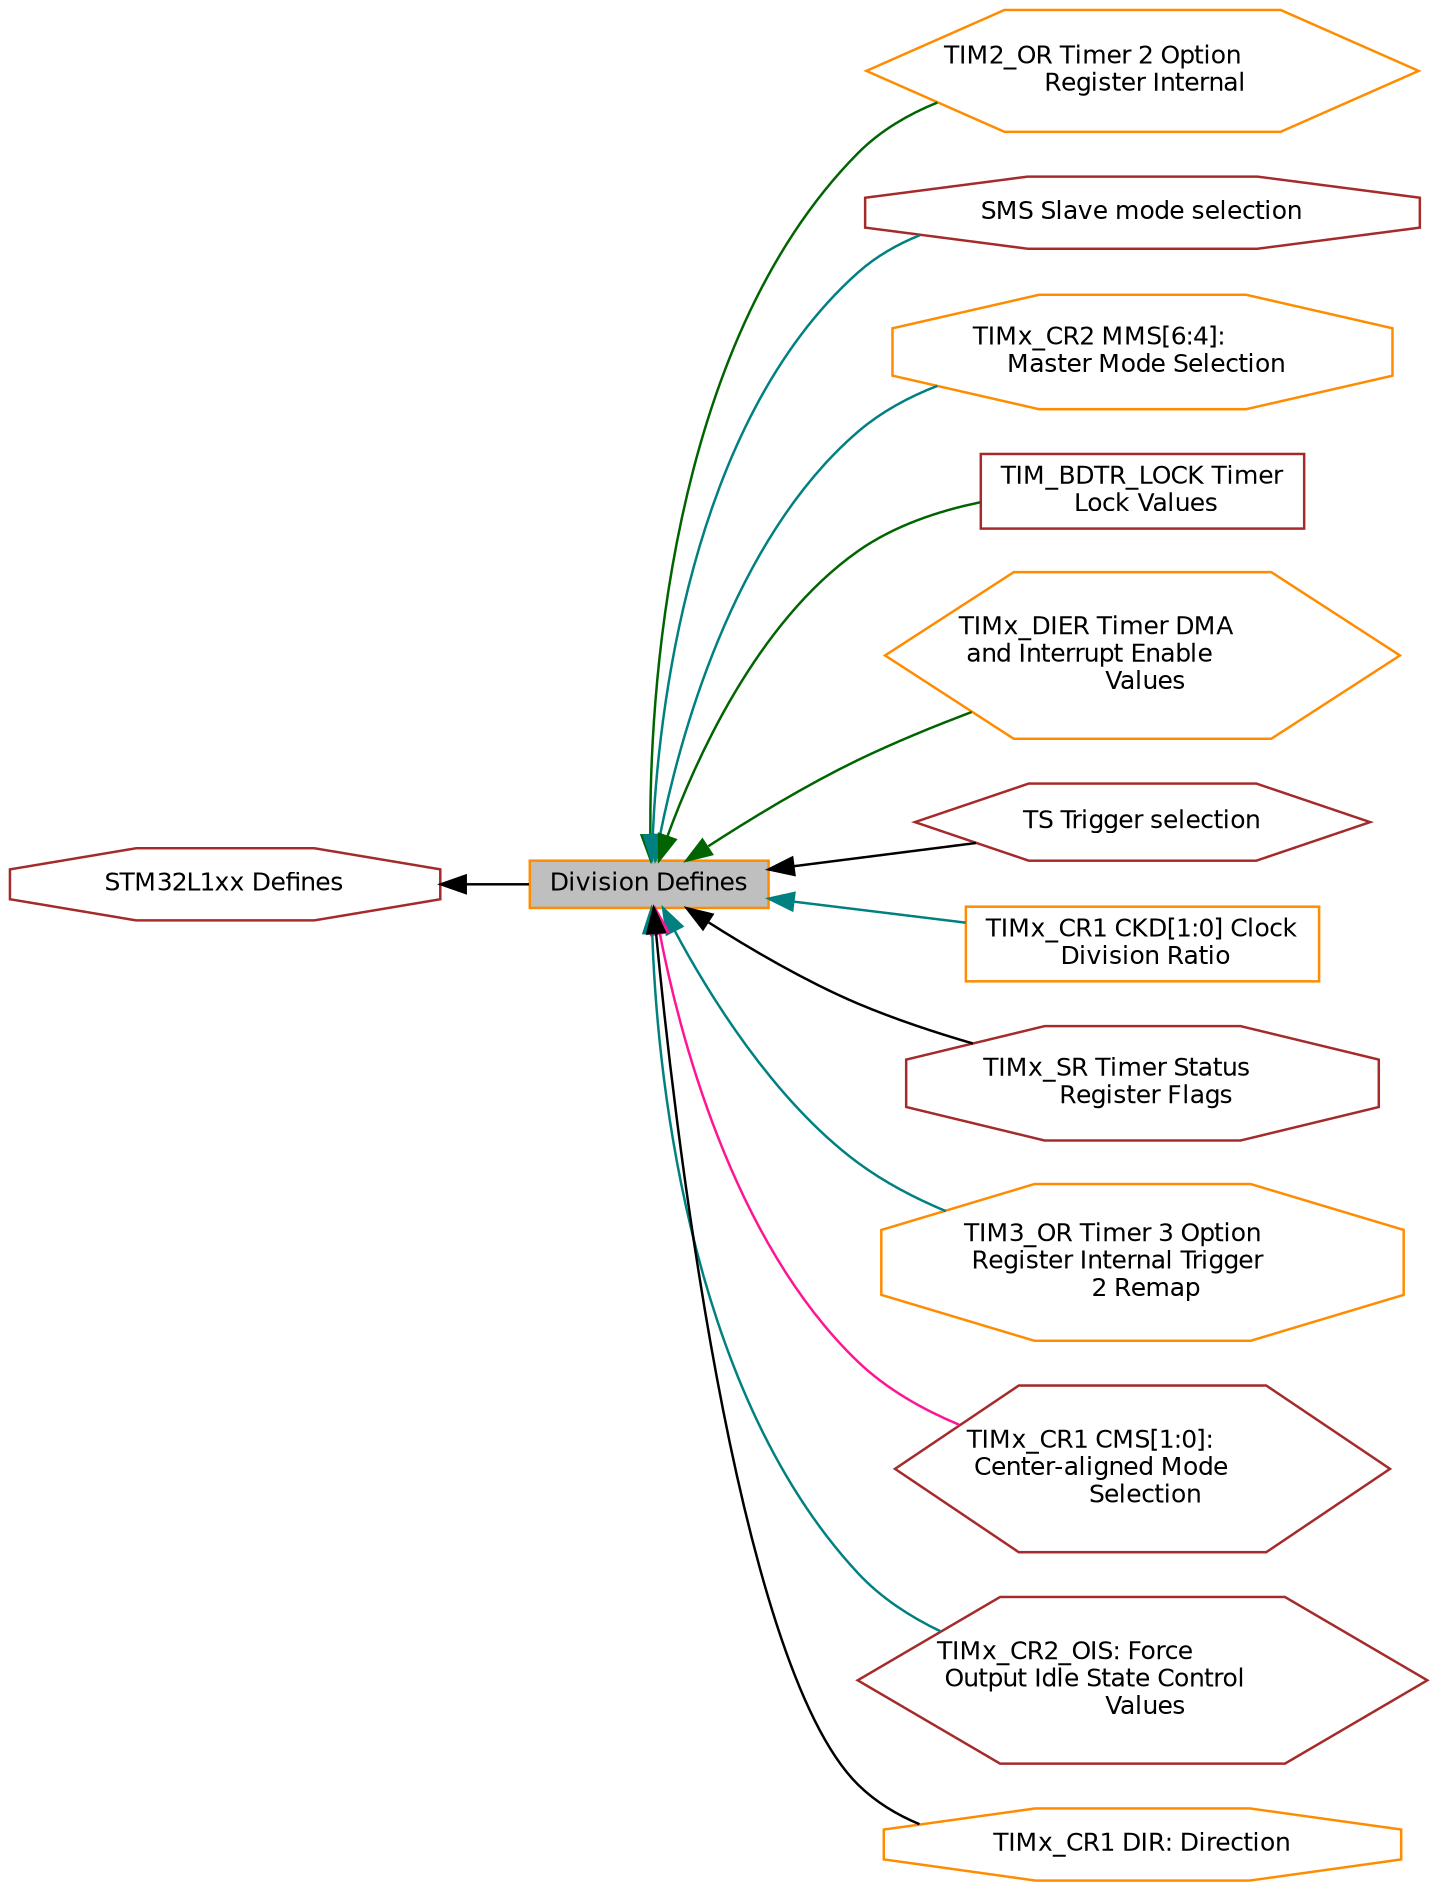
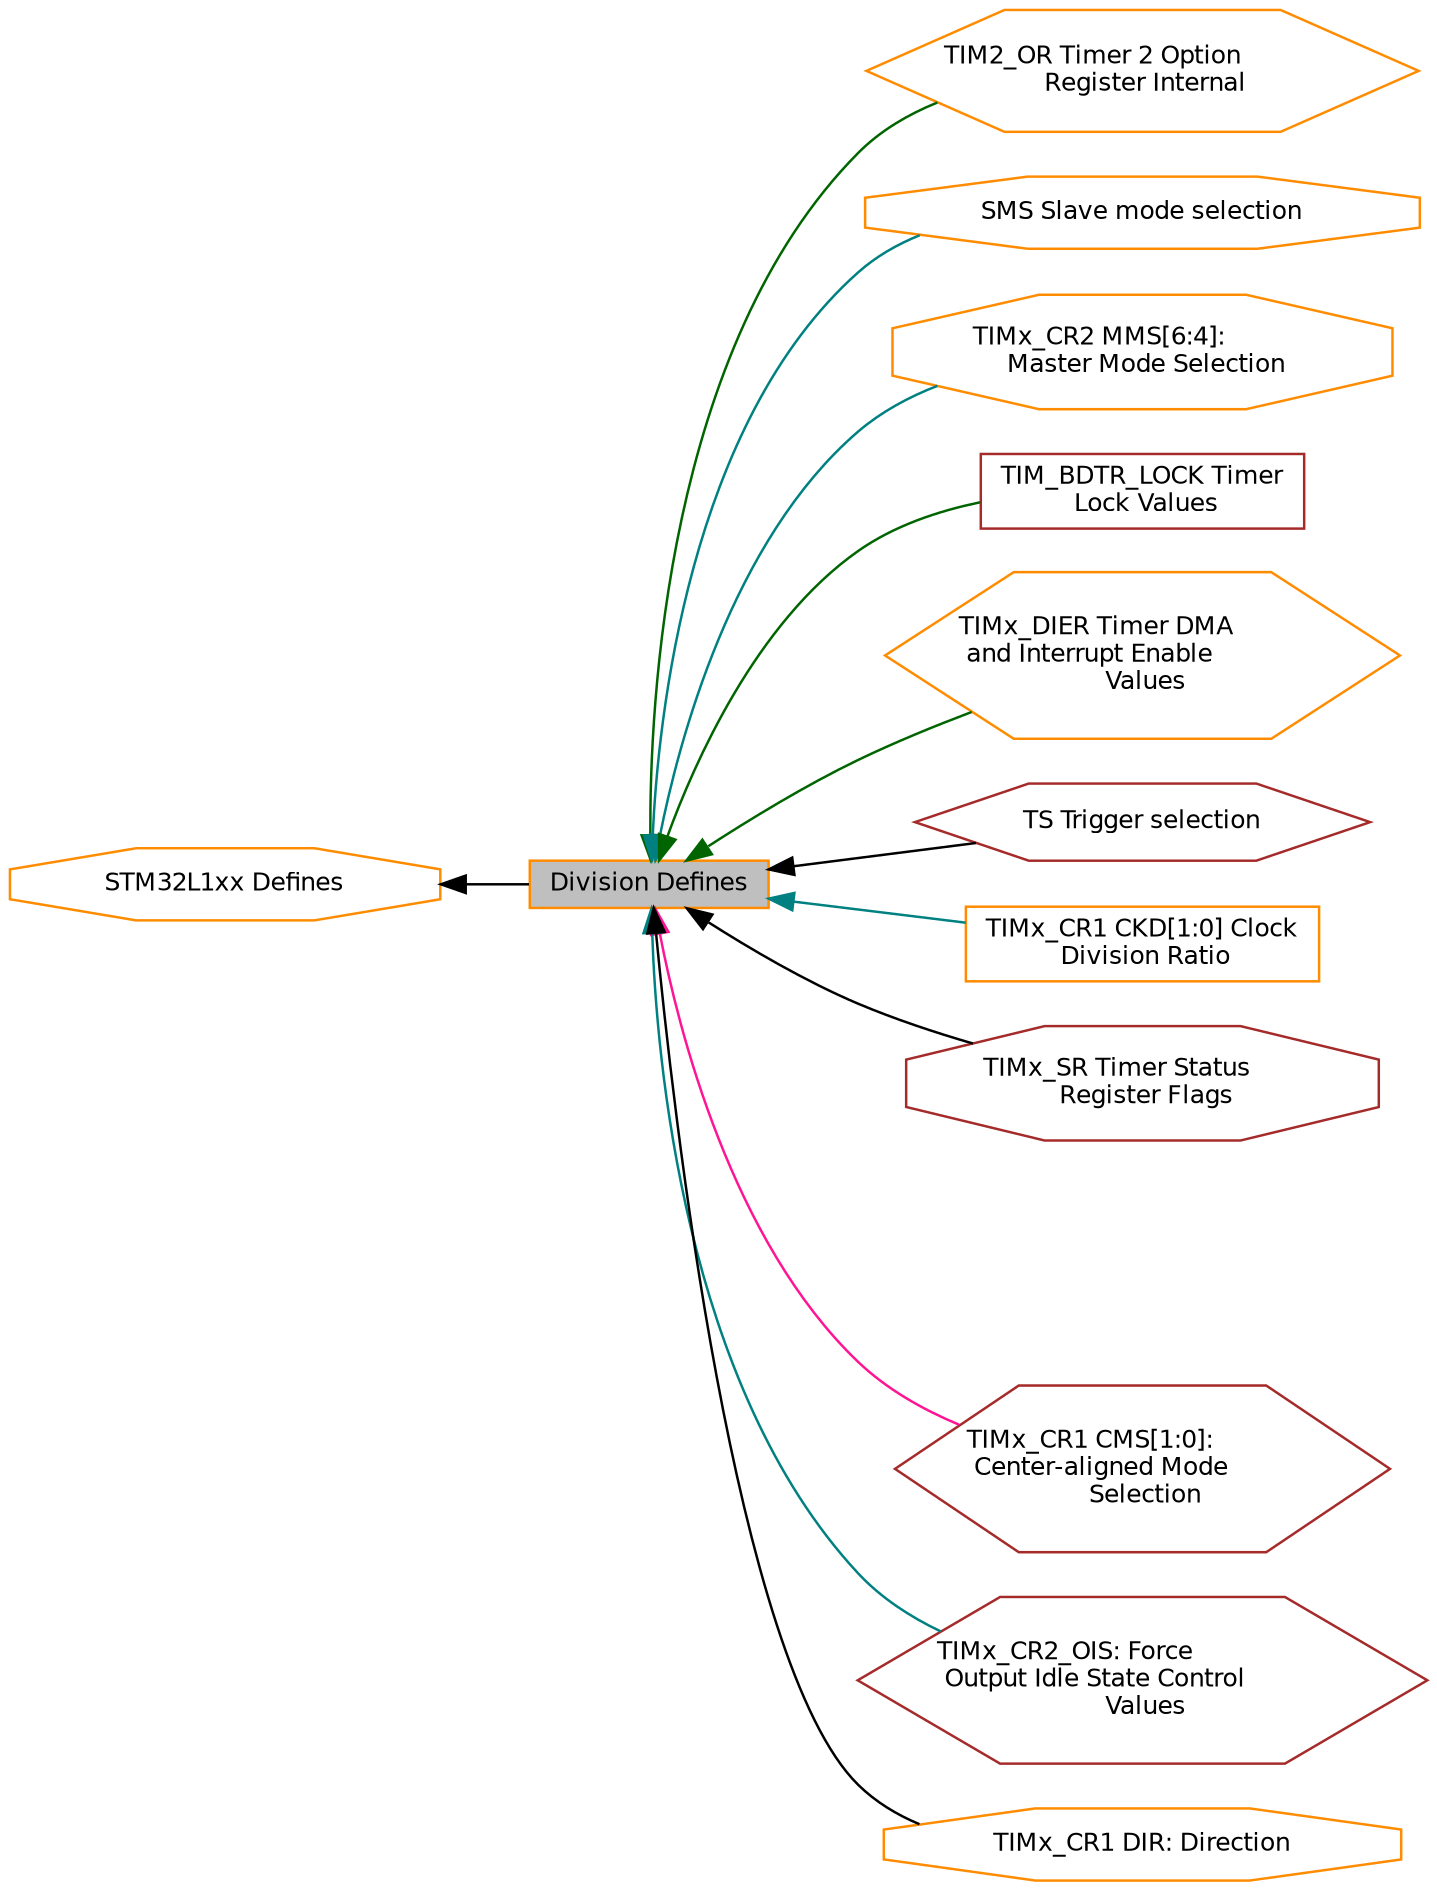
(1142, 213) -> (1142, 213)
(225, 884) -> (225, 884)
(1142, 1262) -> none
